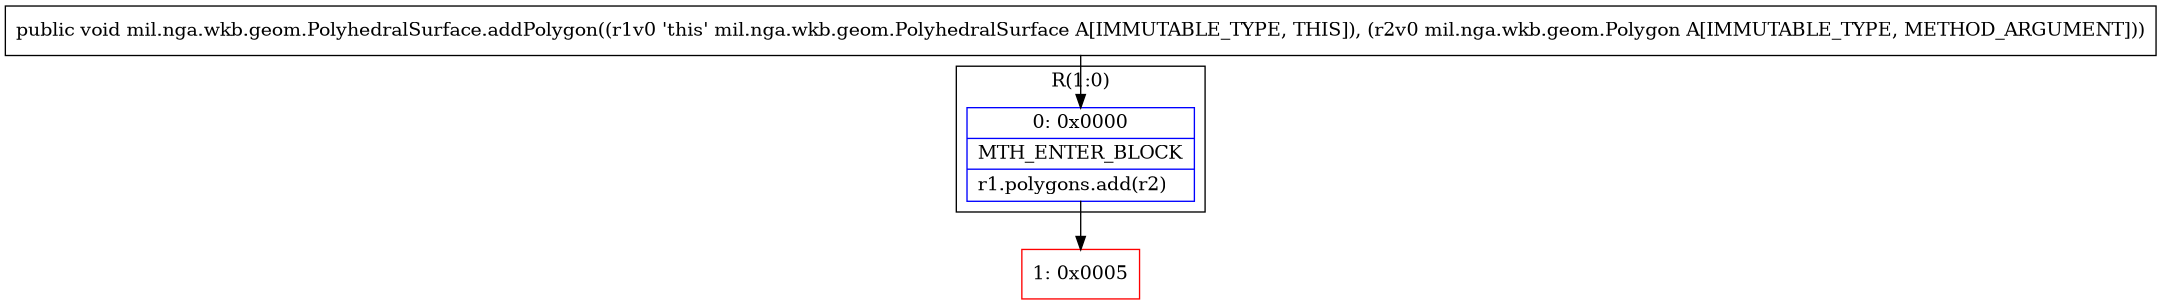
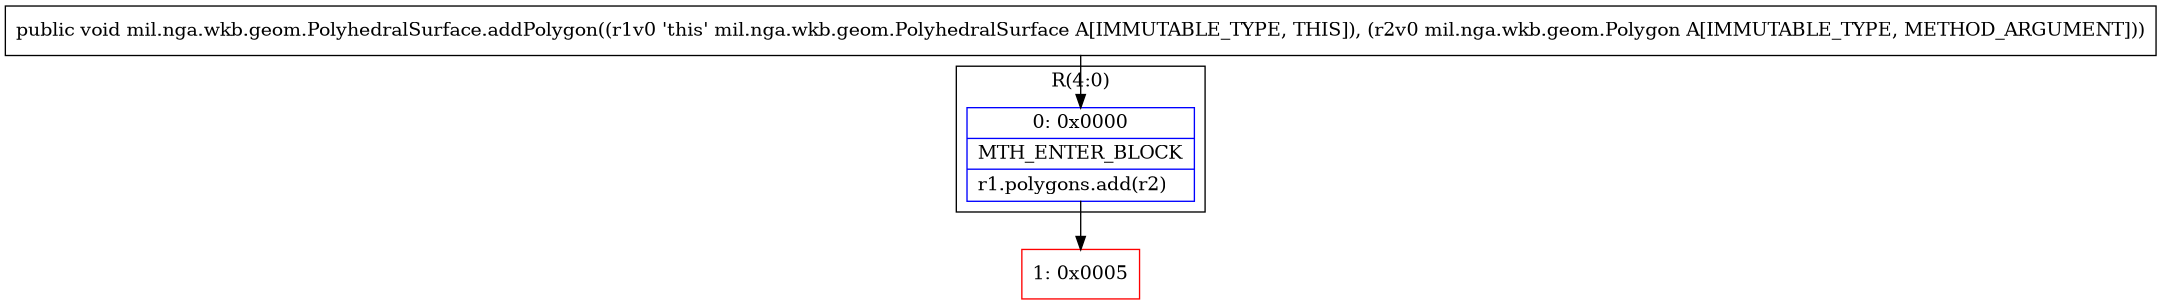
(1081, 82) -> (1081, 82)
